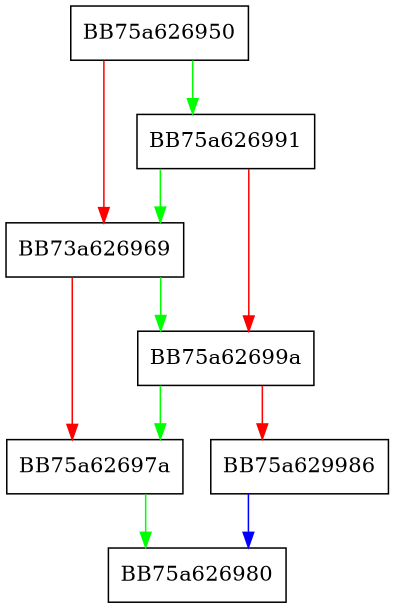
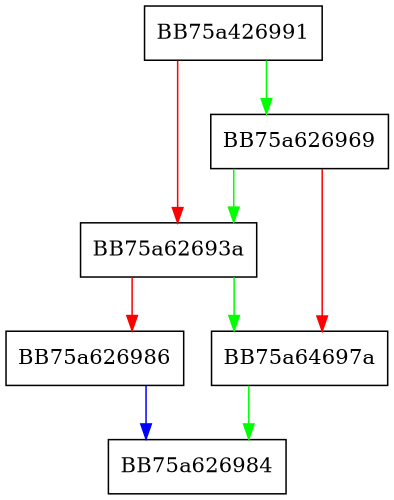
(160, 33) -> none
(226, 142) -> (233, 33)
(95, 250) -> (300, 142)
(226, 358) -> (169, 250)
(95, 467) -> (300, 358)
(300, 467) -> (95, 358)
(197, 575) -> (197, 467)
